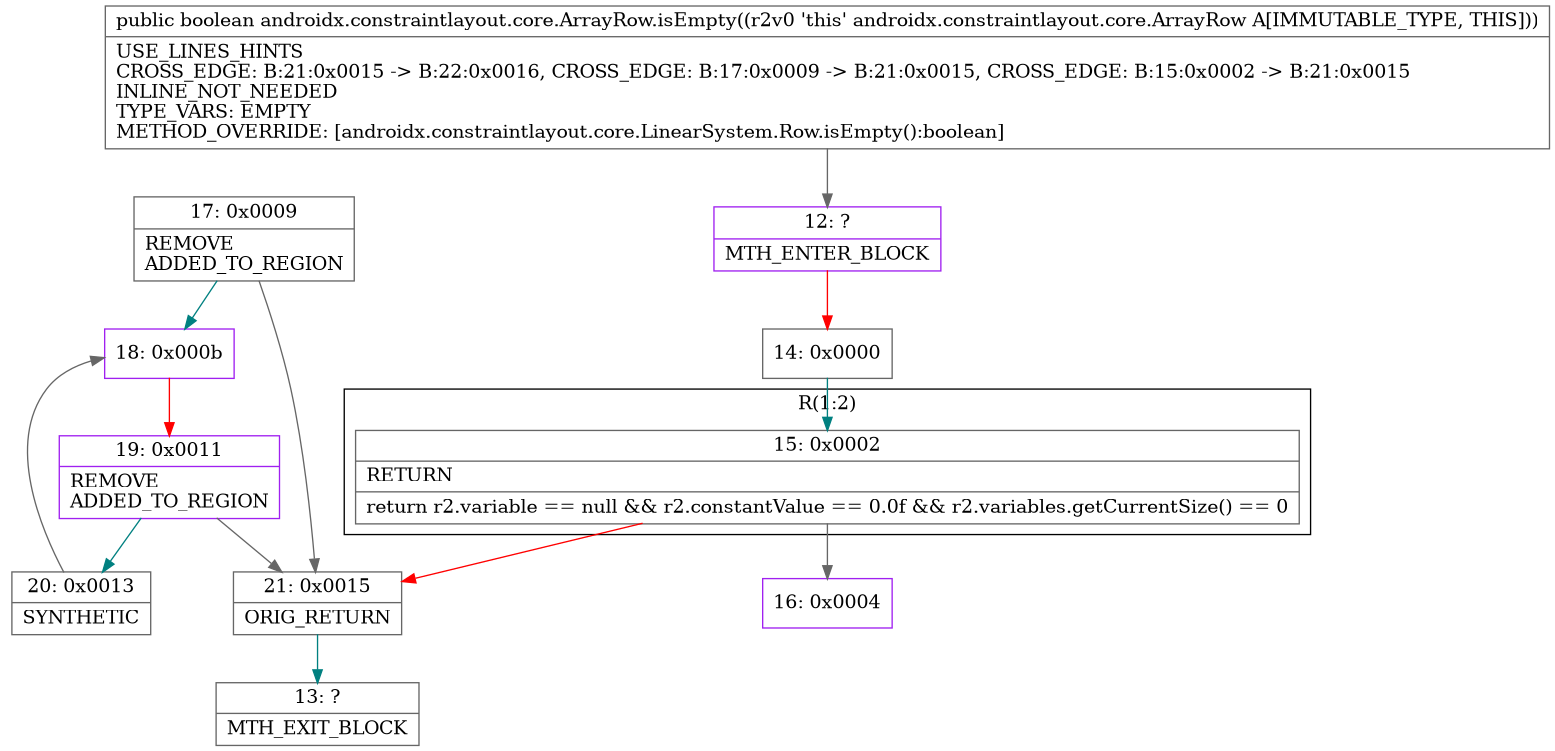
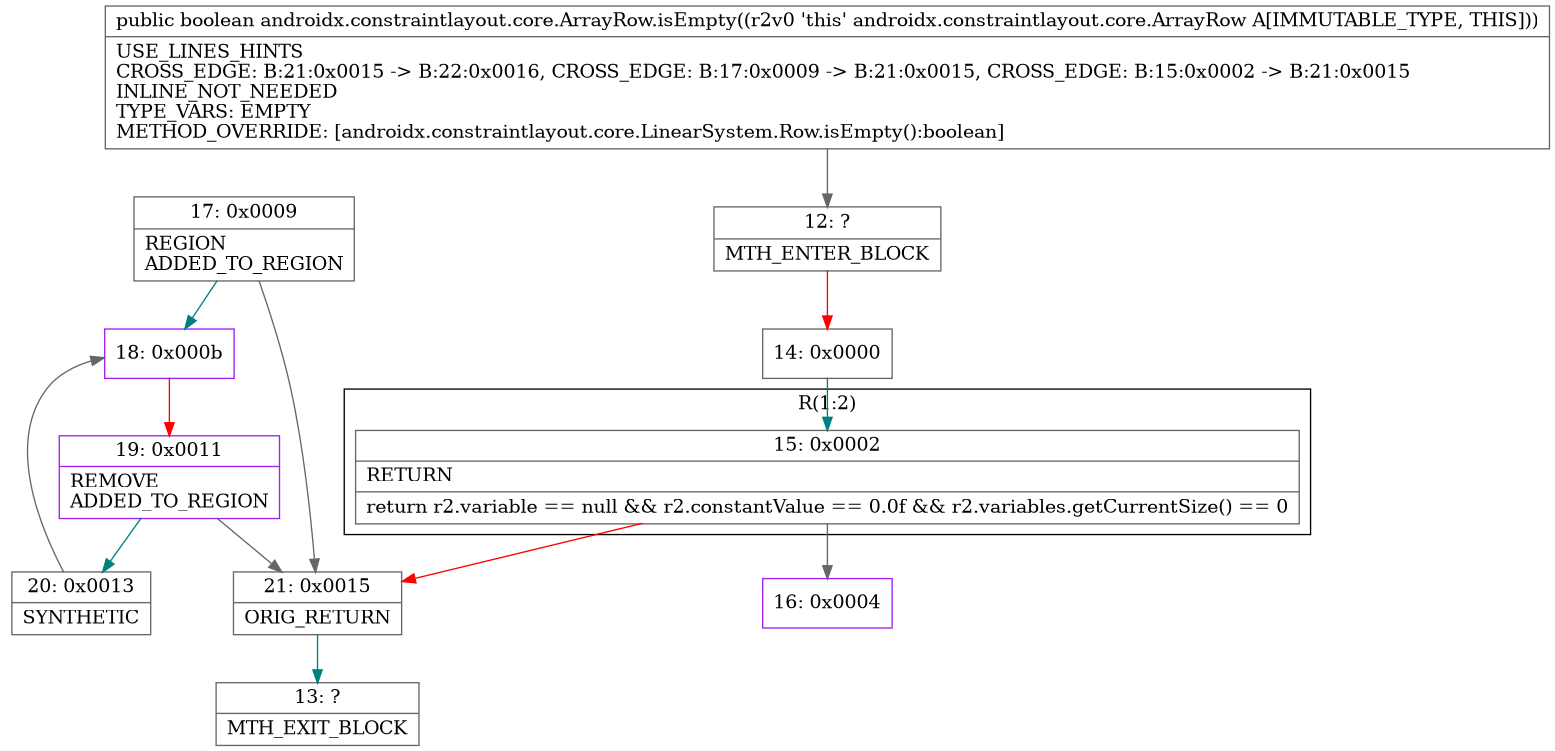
(827, 239) -> (827, 239)
(189, 244) -> (185, 244)
